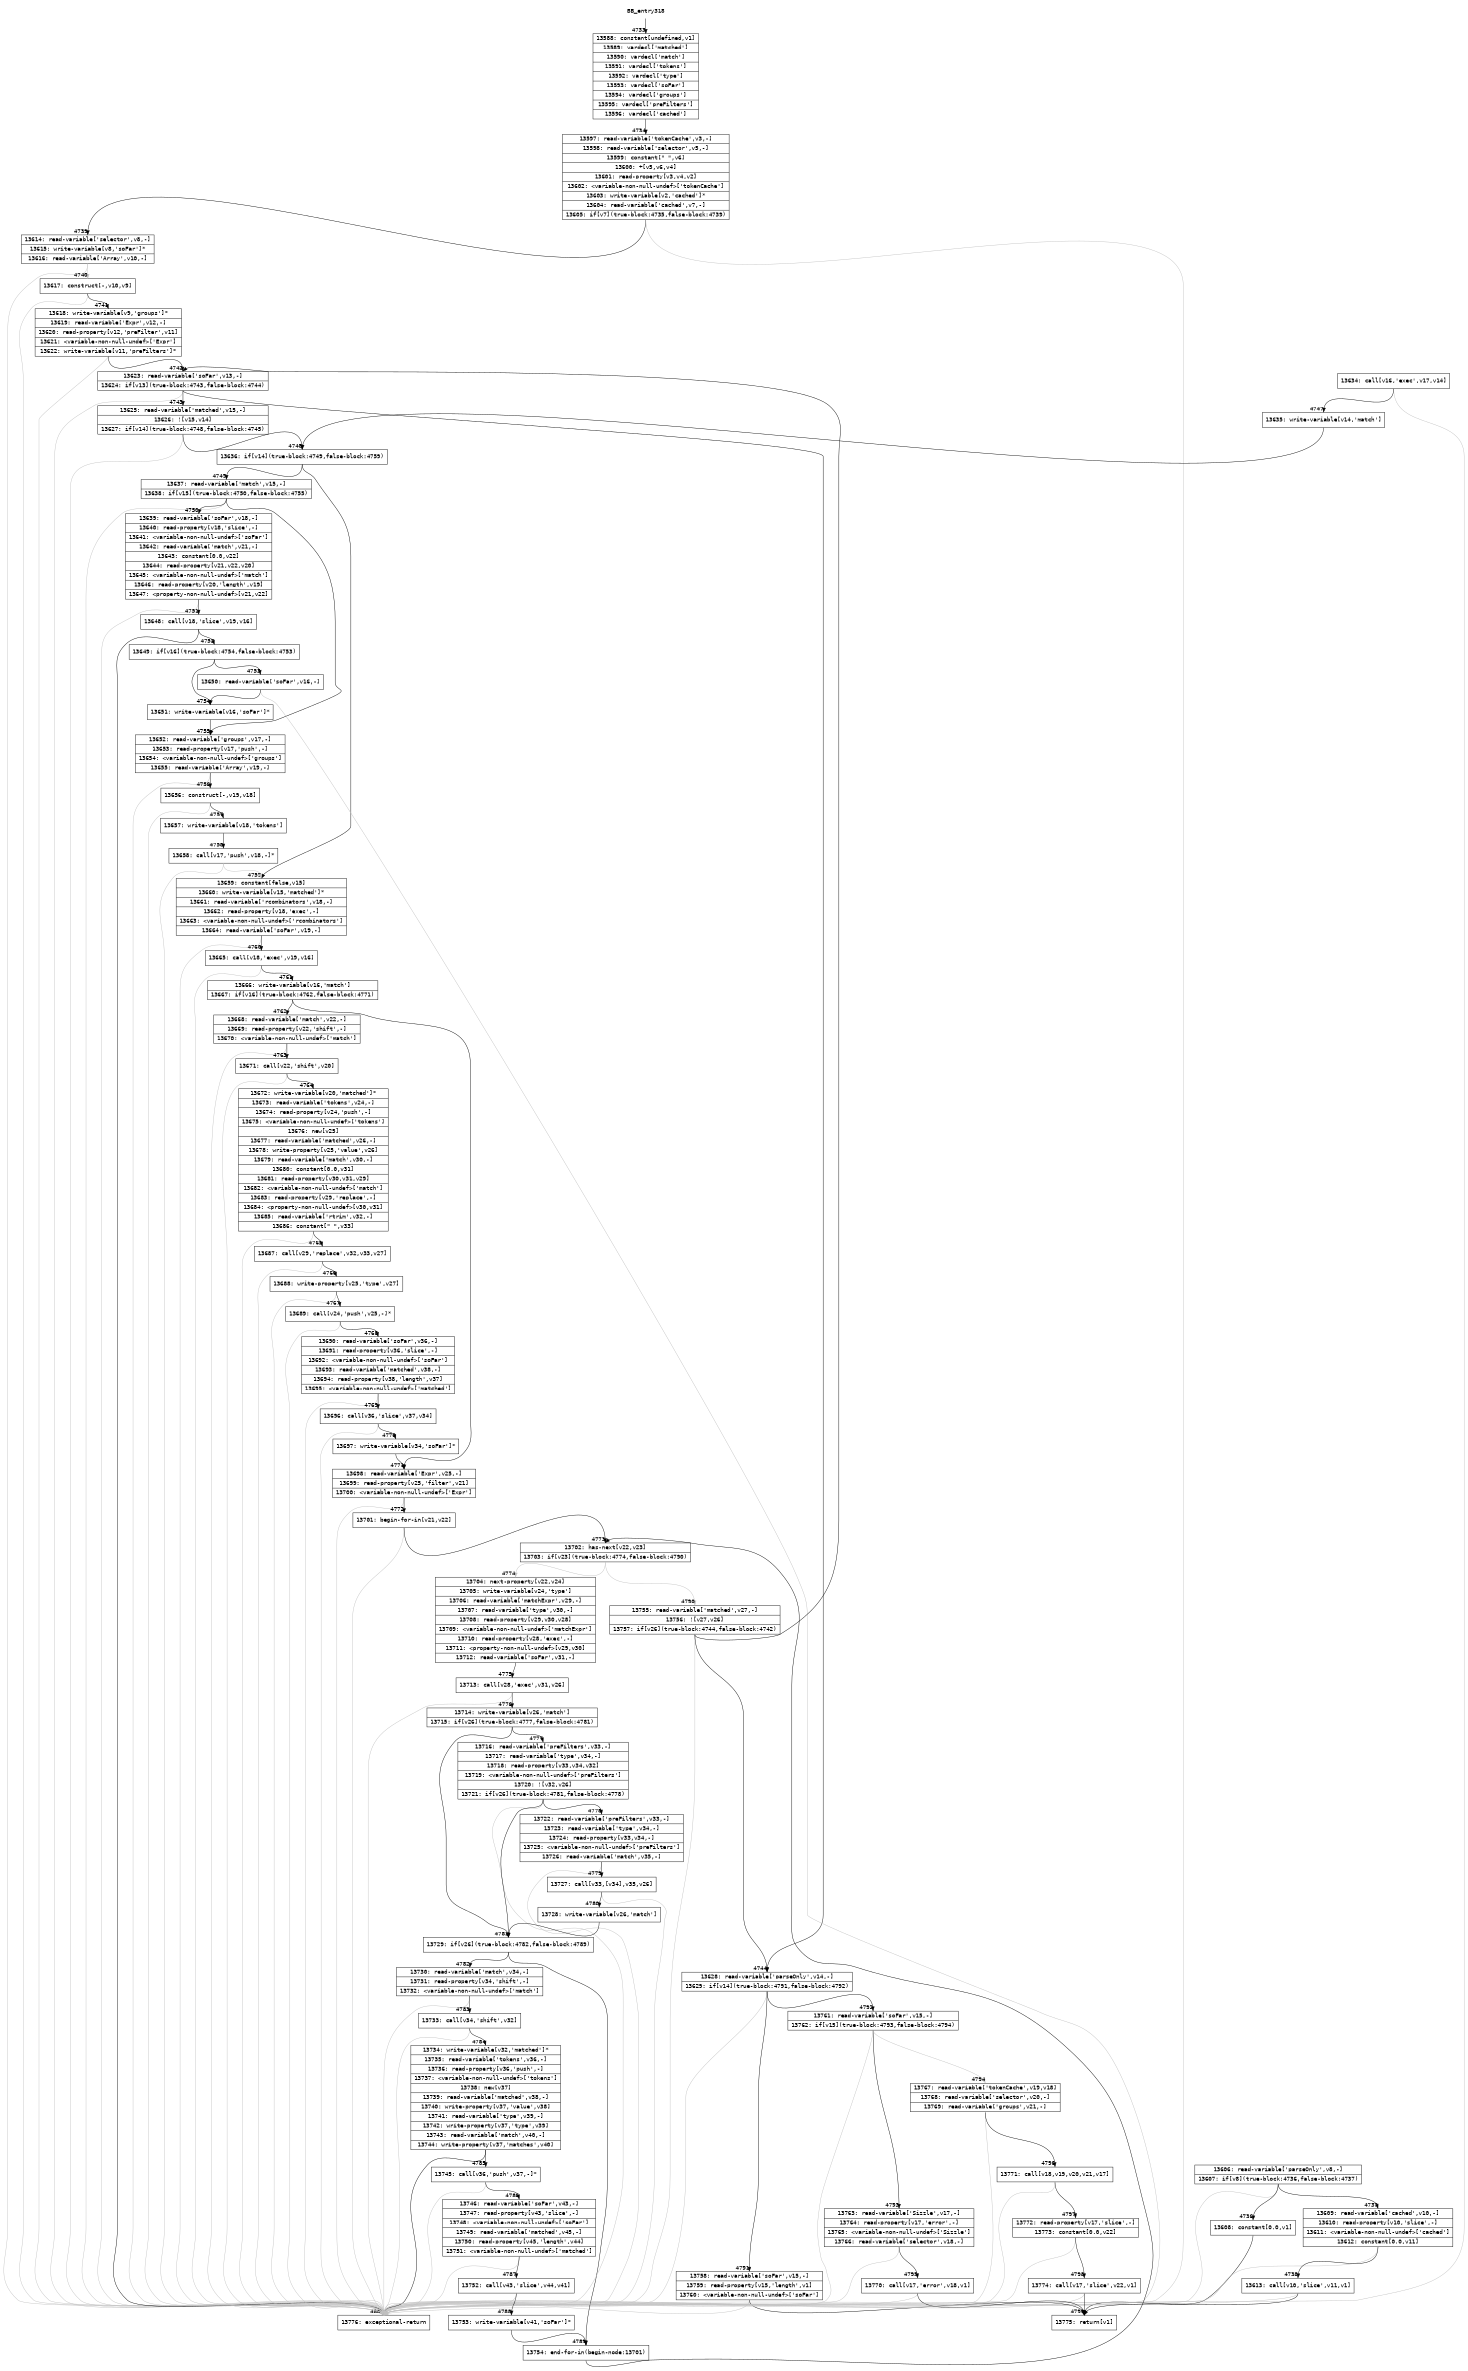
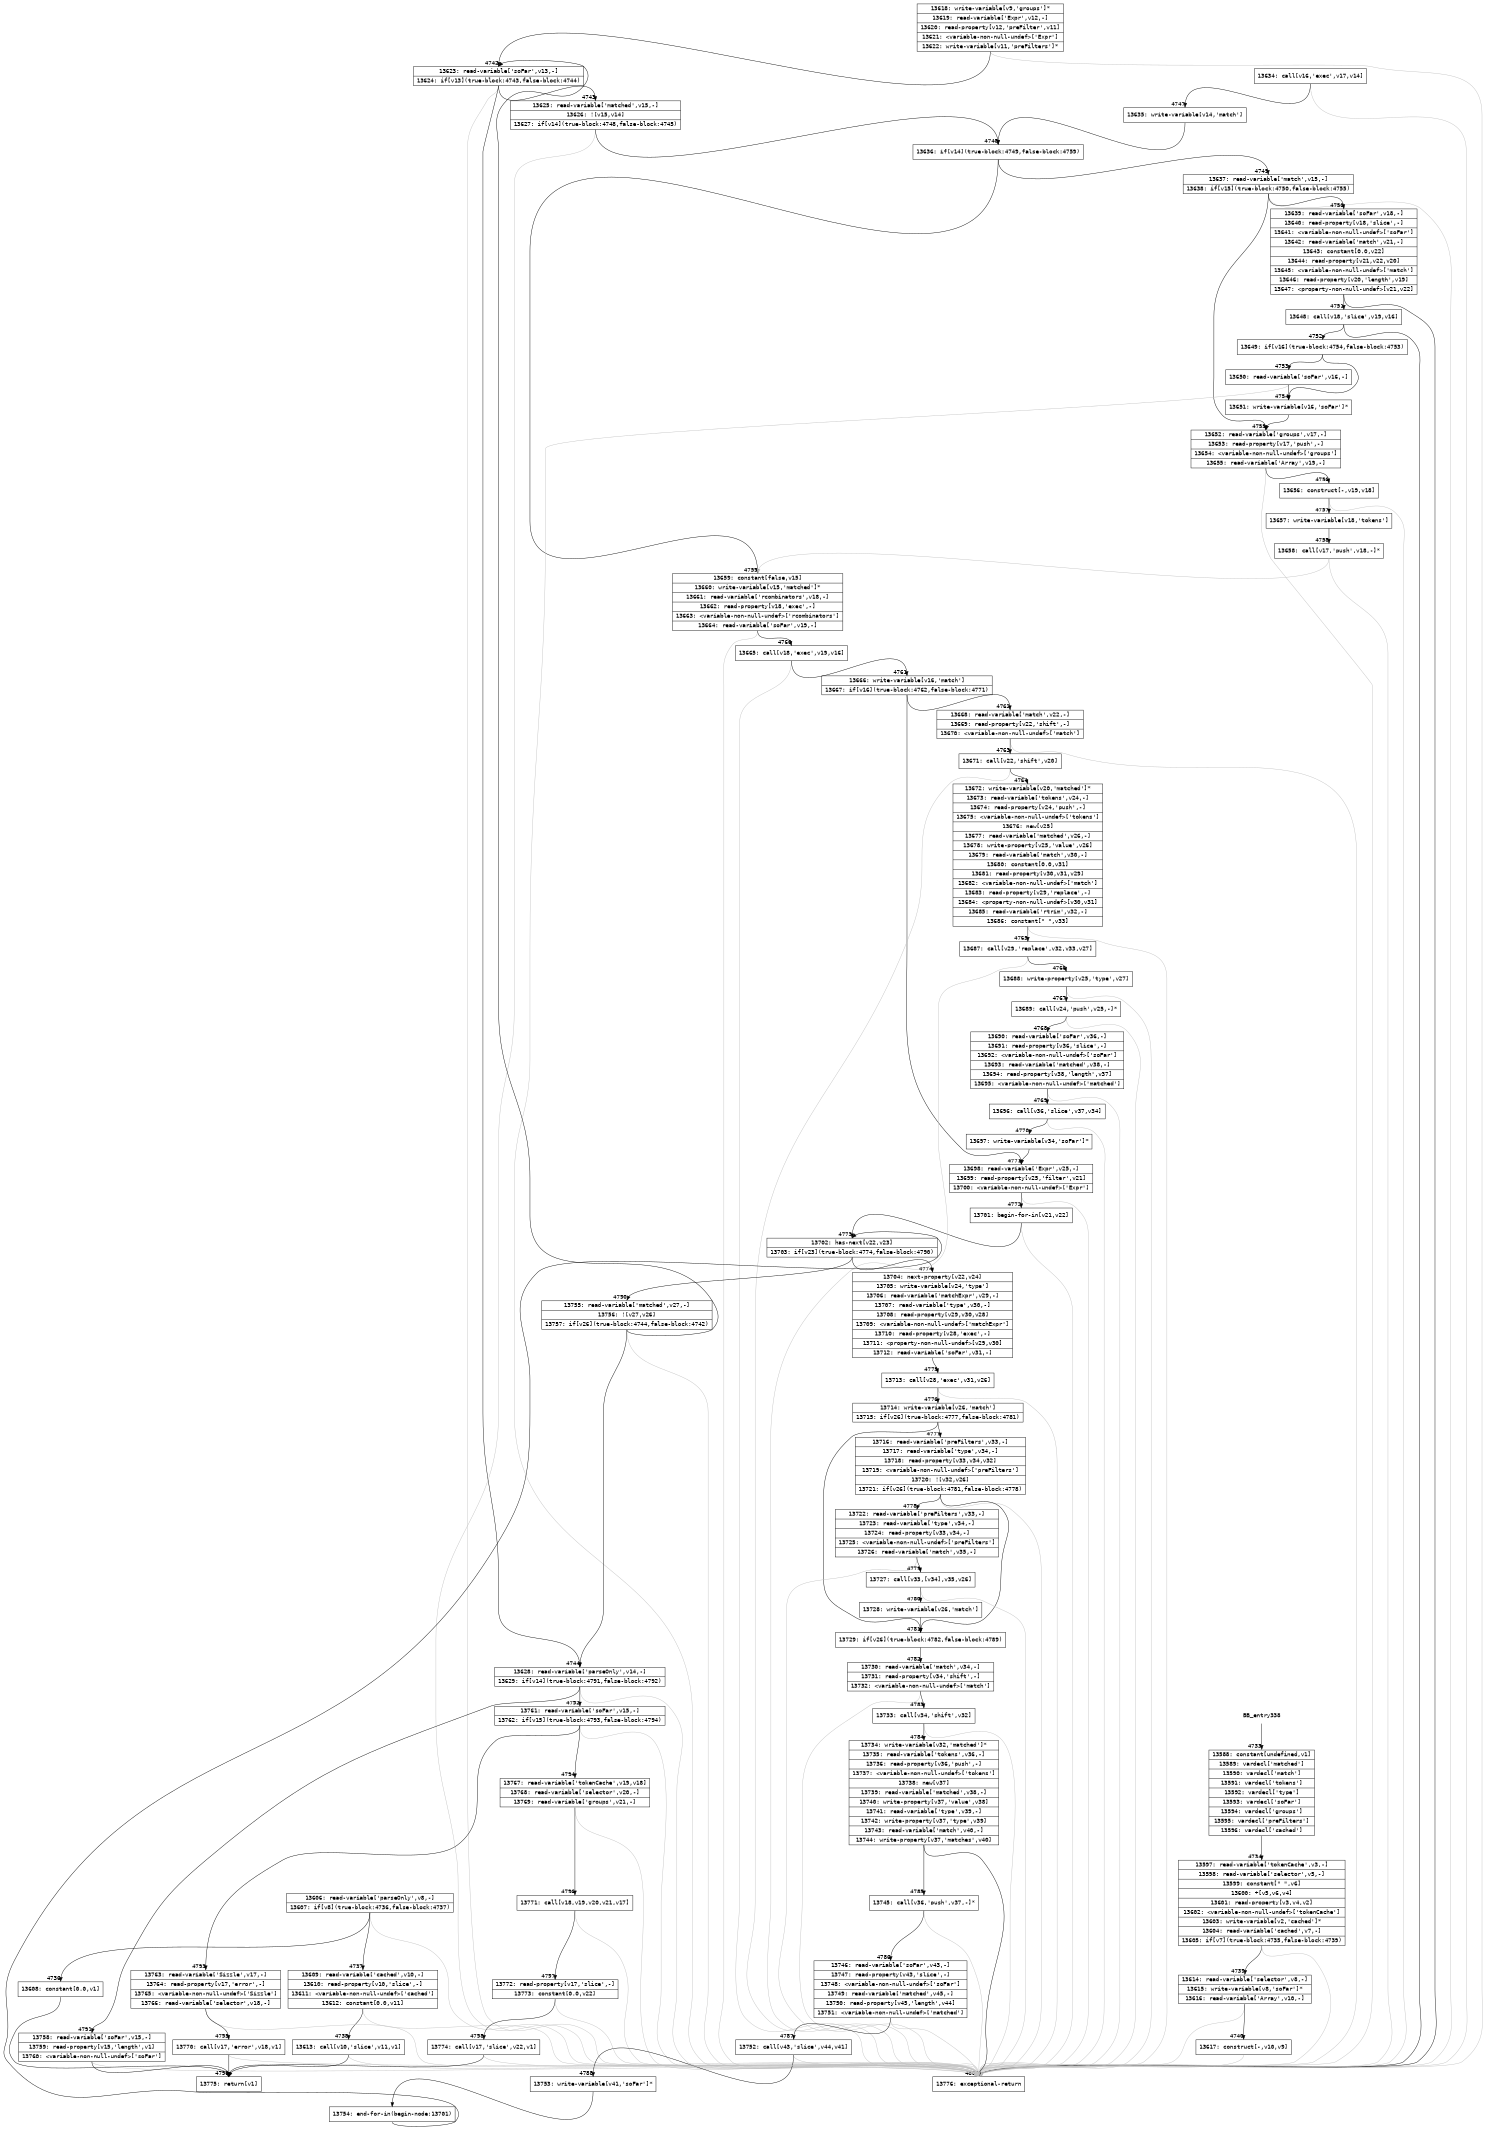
(646, 11) -> (1262, 1716)
(88, 269) -> (1244, 2020)
(96, 301) -> none
(102, 1552) -> (1435, 1365)
(562, 1570) -> (897, 1264)
(648, 1584) -> (747, 1278)
(927, 2056) -> (578, 1750)
(607, 2115) -> none
